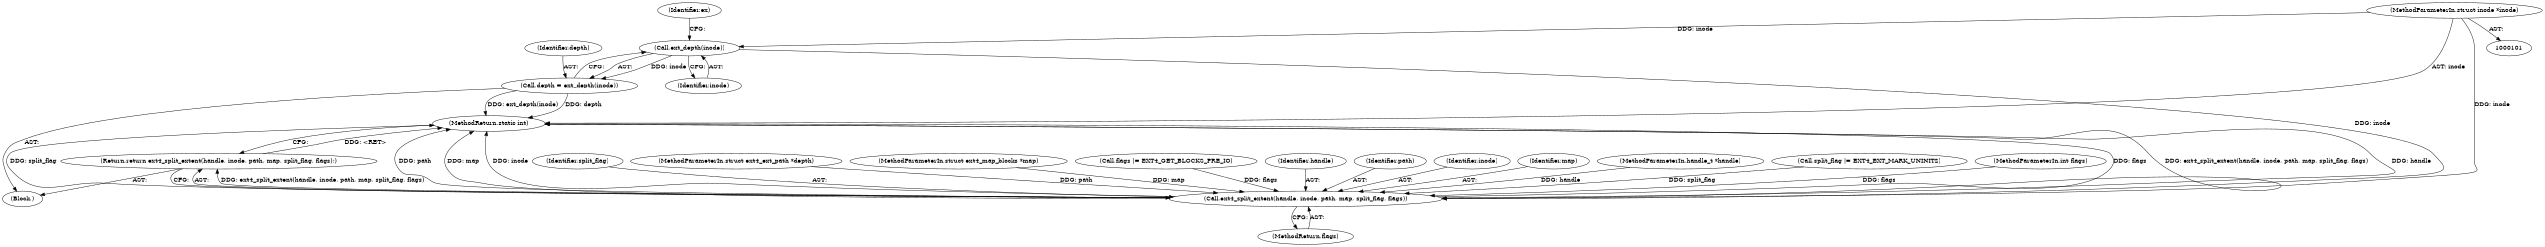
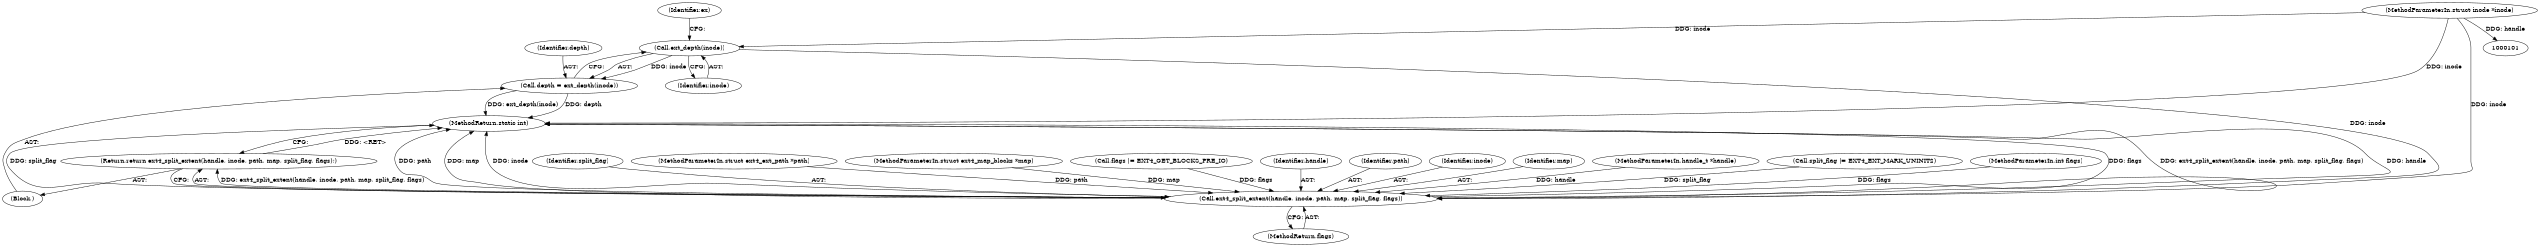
(2497, 29) -> (2505, 29)
(2449, 67) -> (2444, 67)
(232, 105) -> (228, 105)
(736, 161) -> (734, 161)
